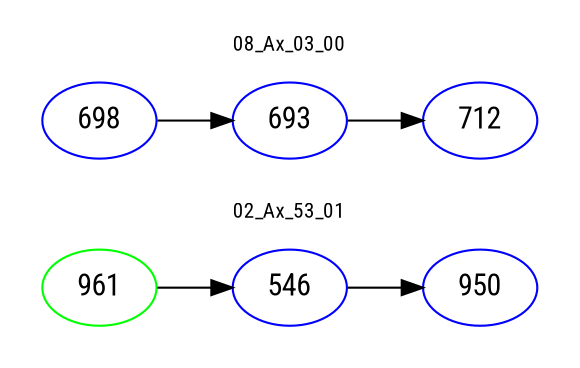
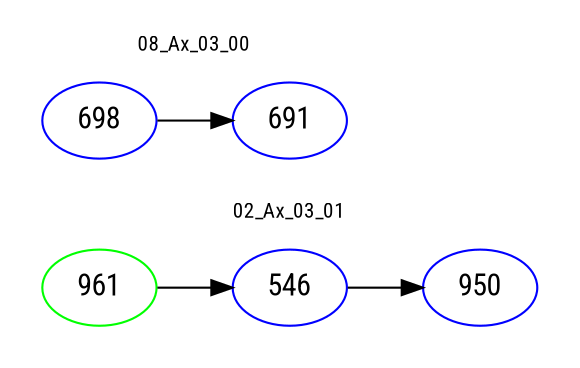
(290, 121) -> (290, 121)
(480, 121) -> none
(290, 213) -> (290, 213)
